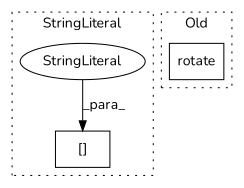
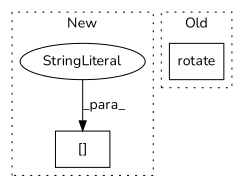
(83, 24) -> (83, 24)
